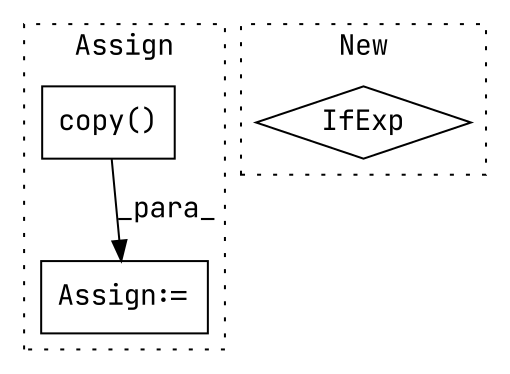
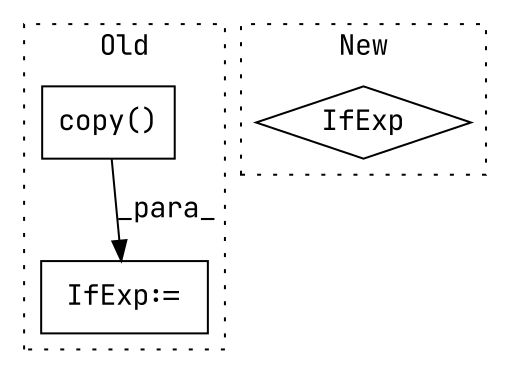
(125, 47) -> (125, 47)
(125, 297) -> (125, 297)
